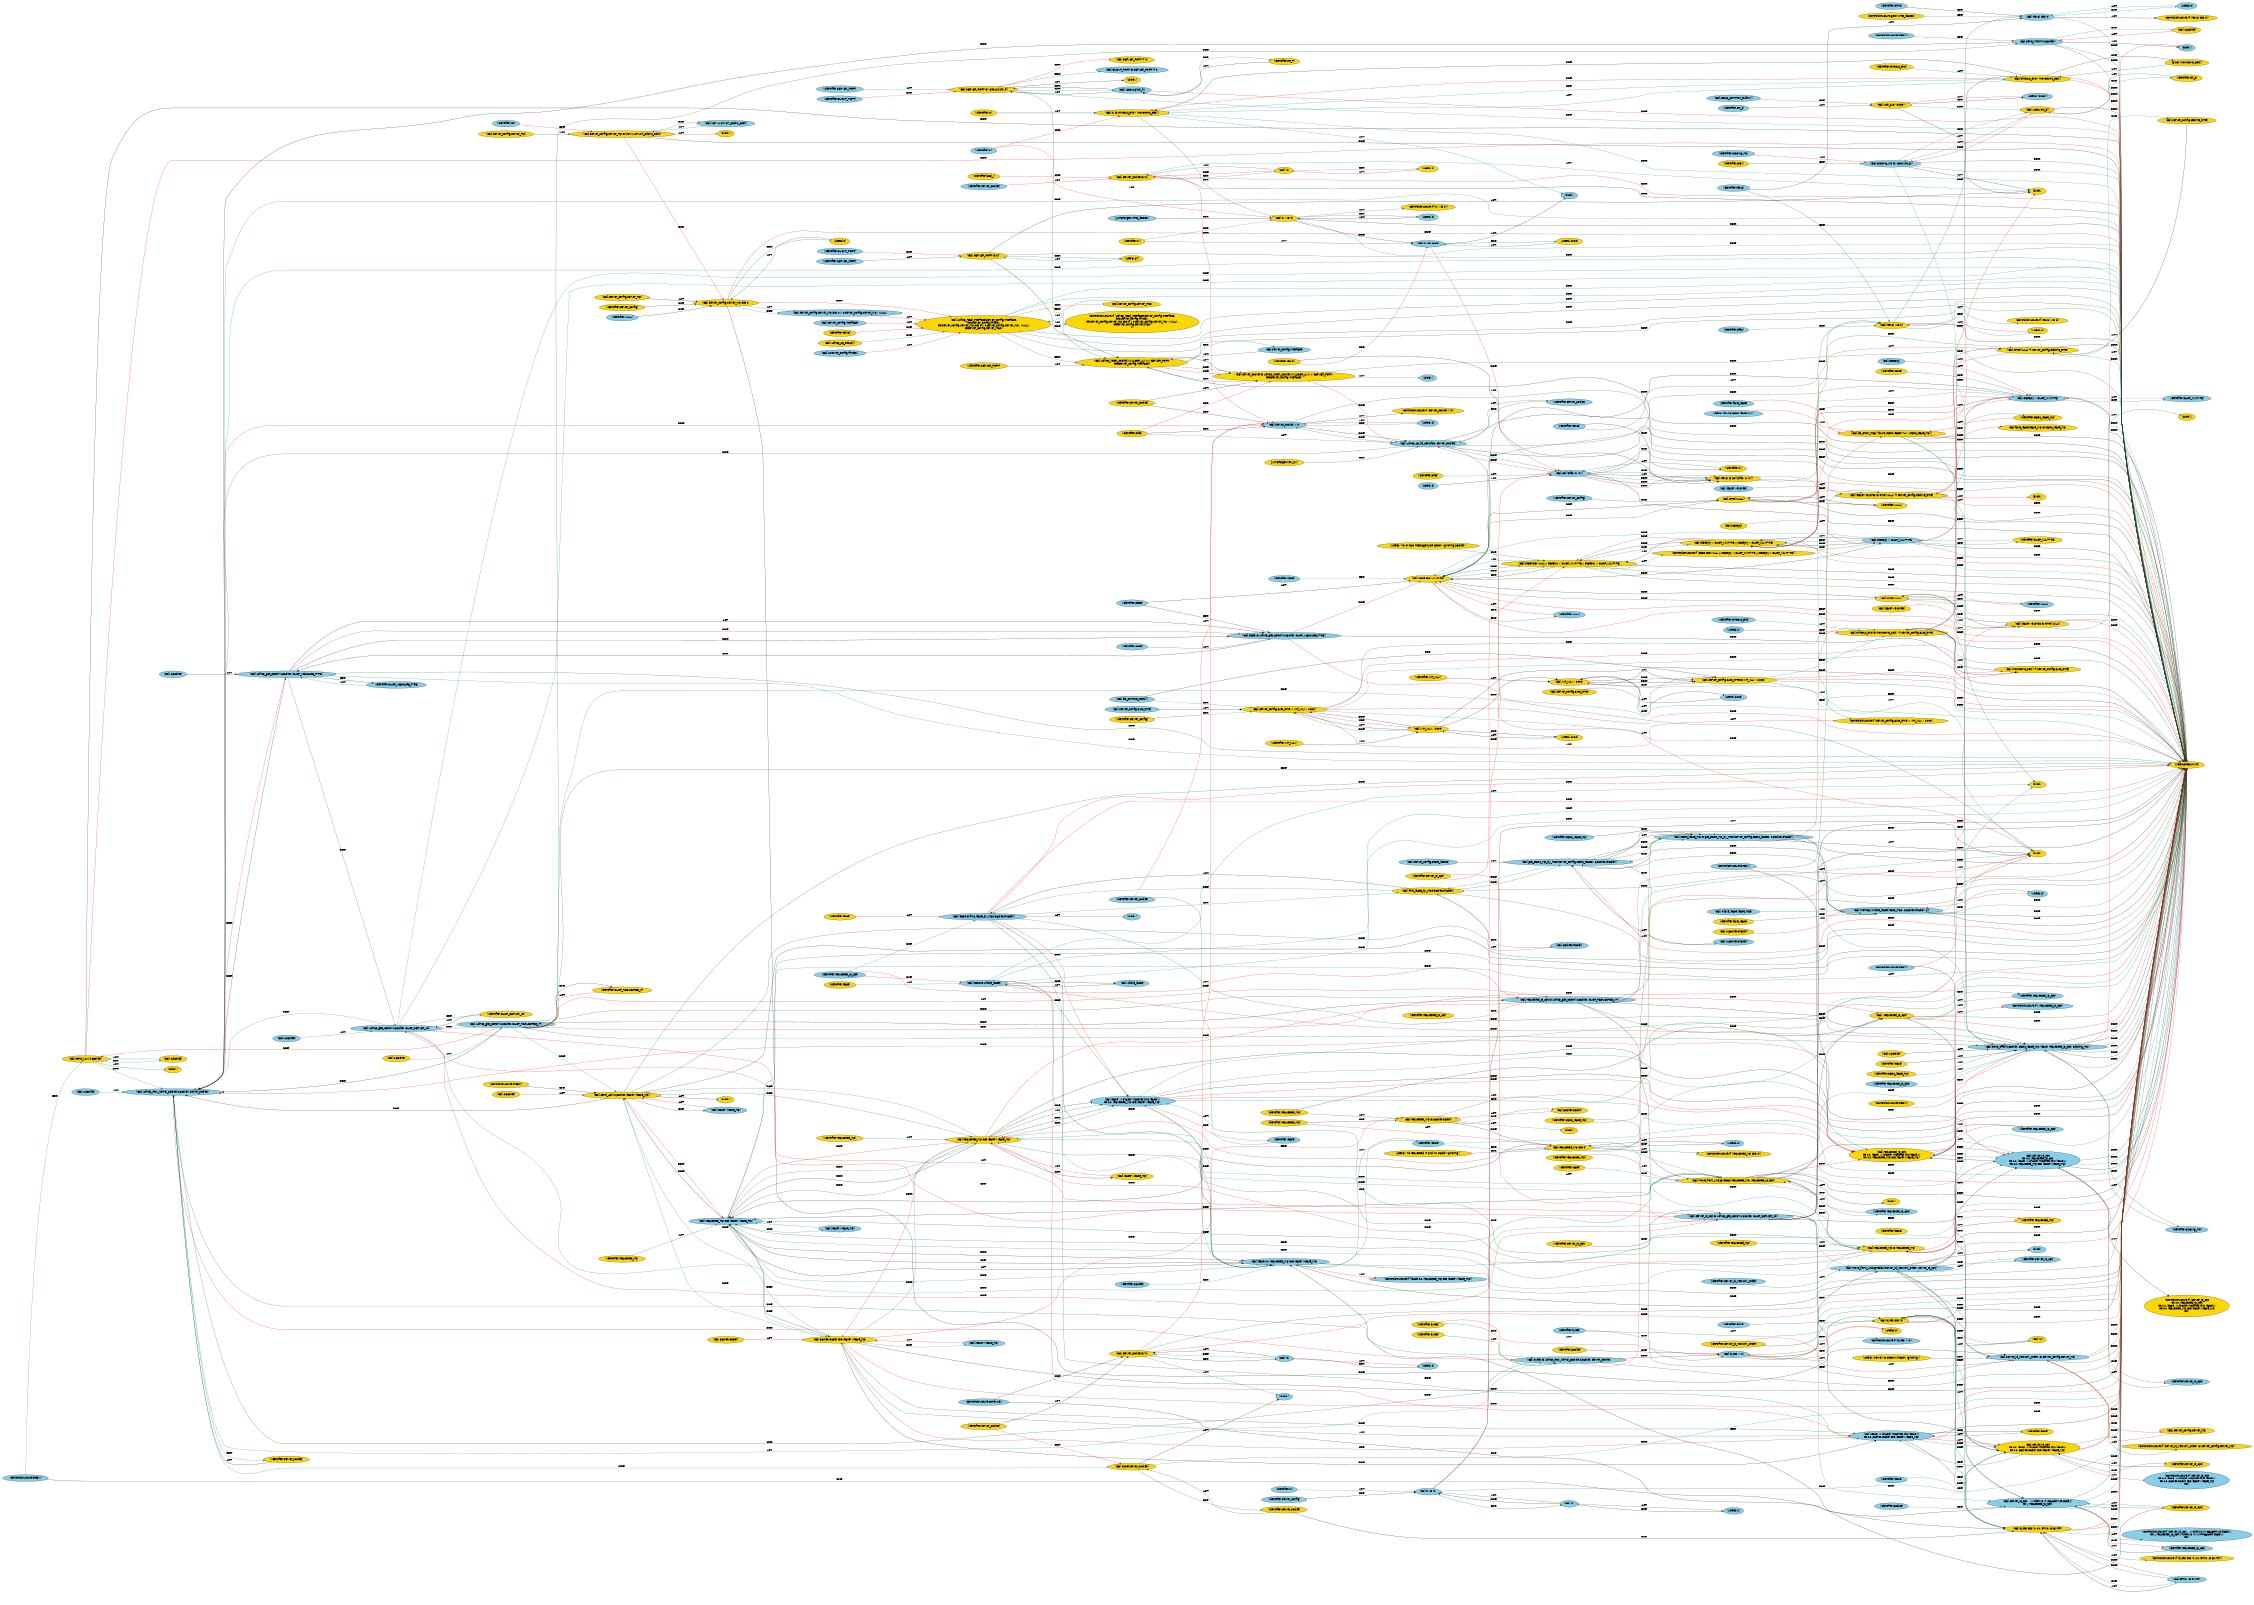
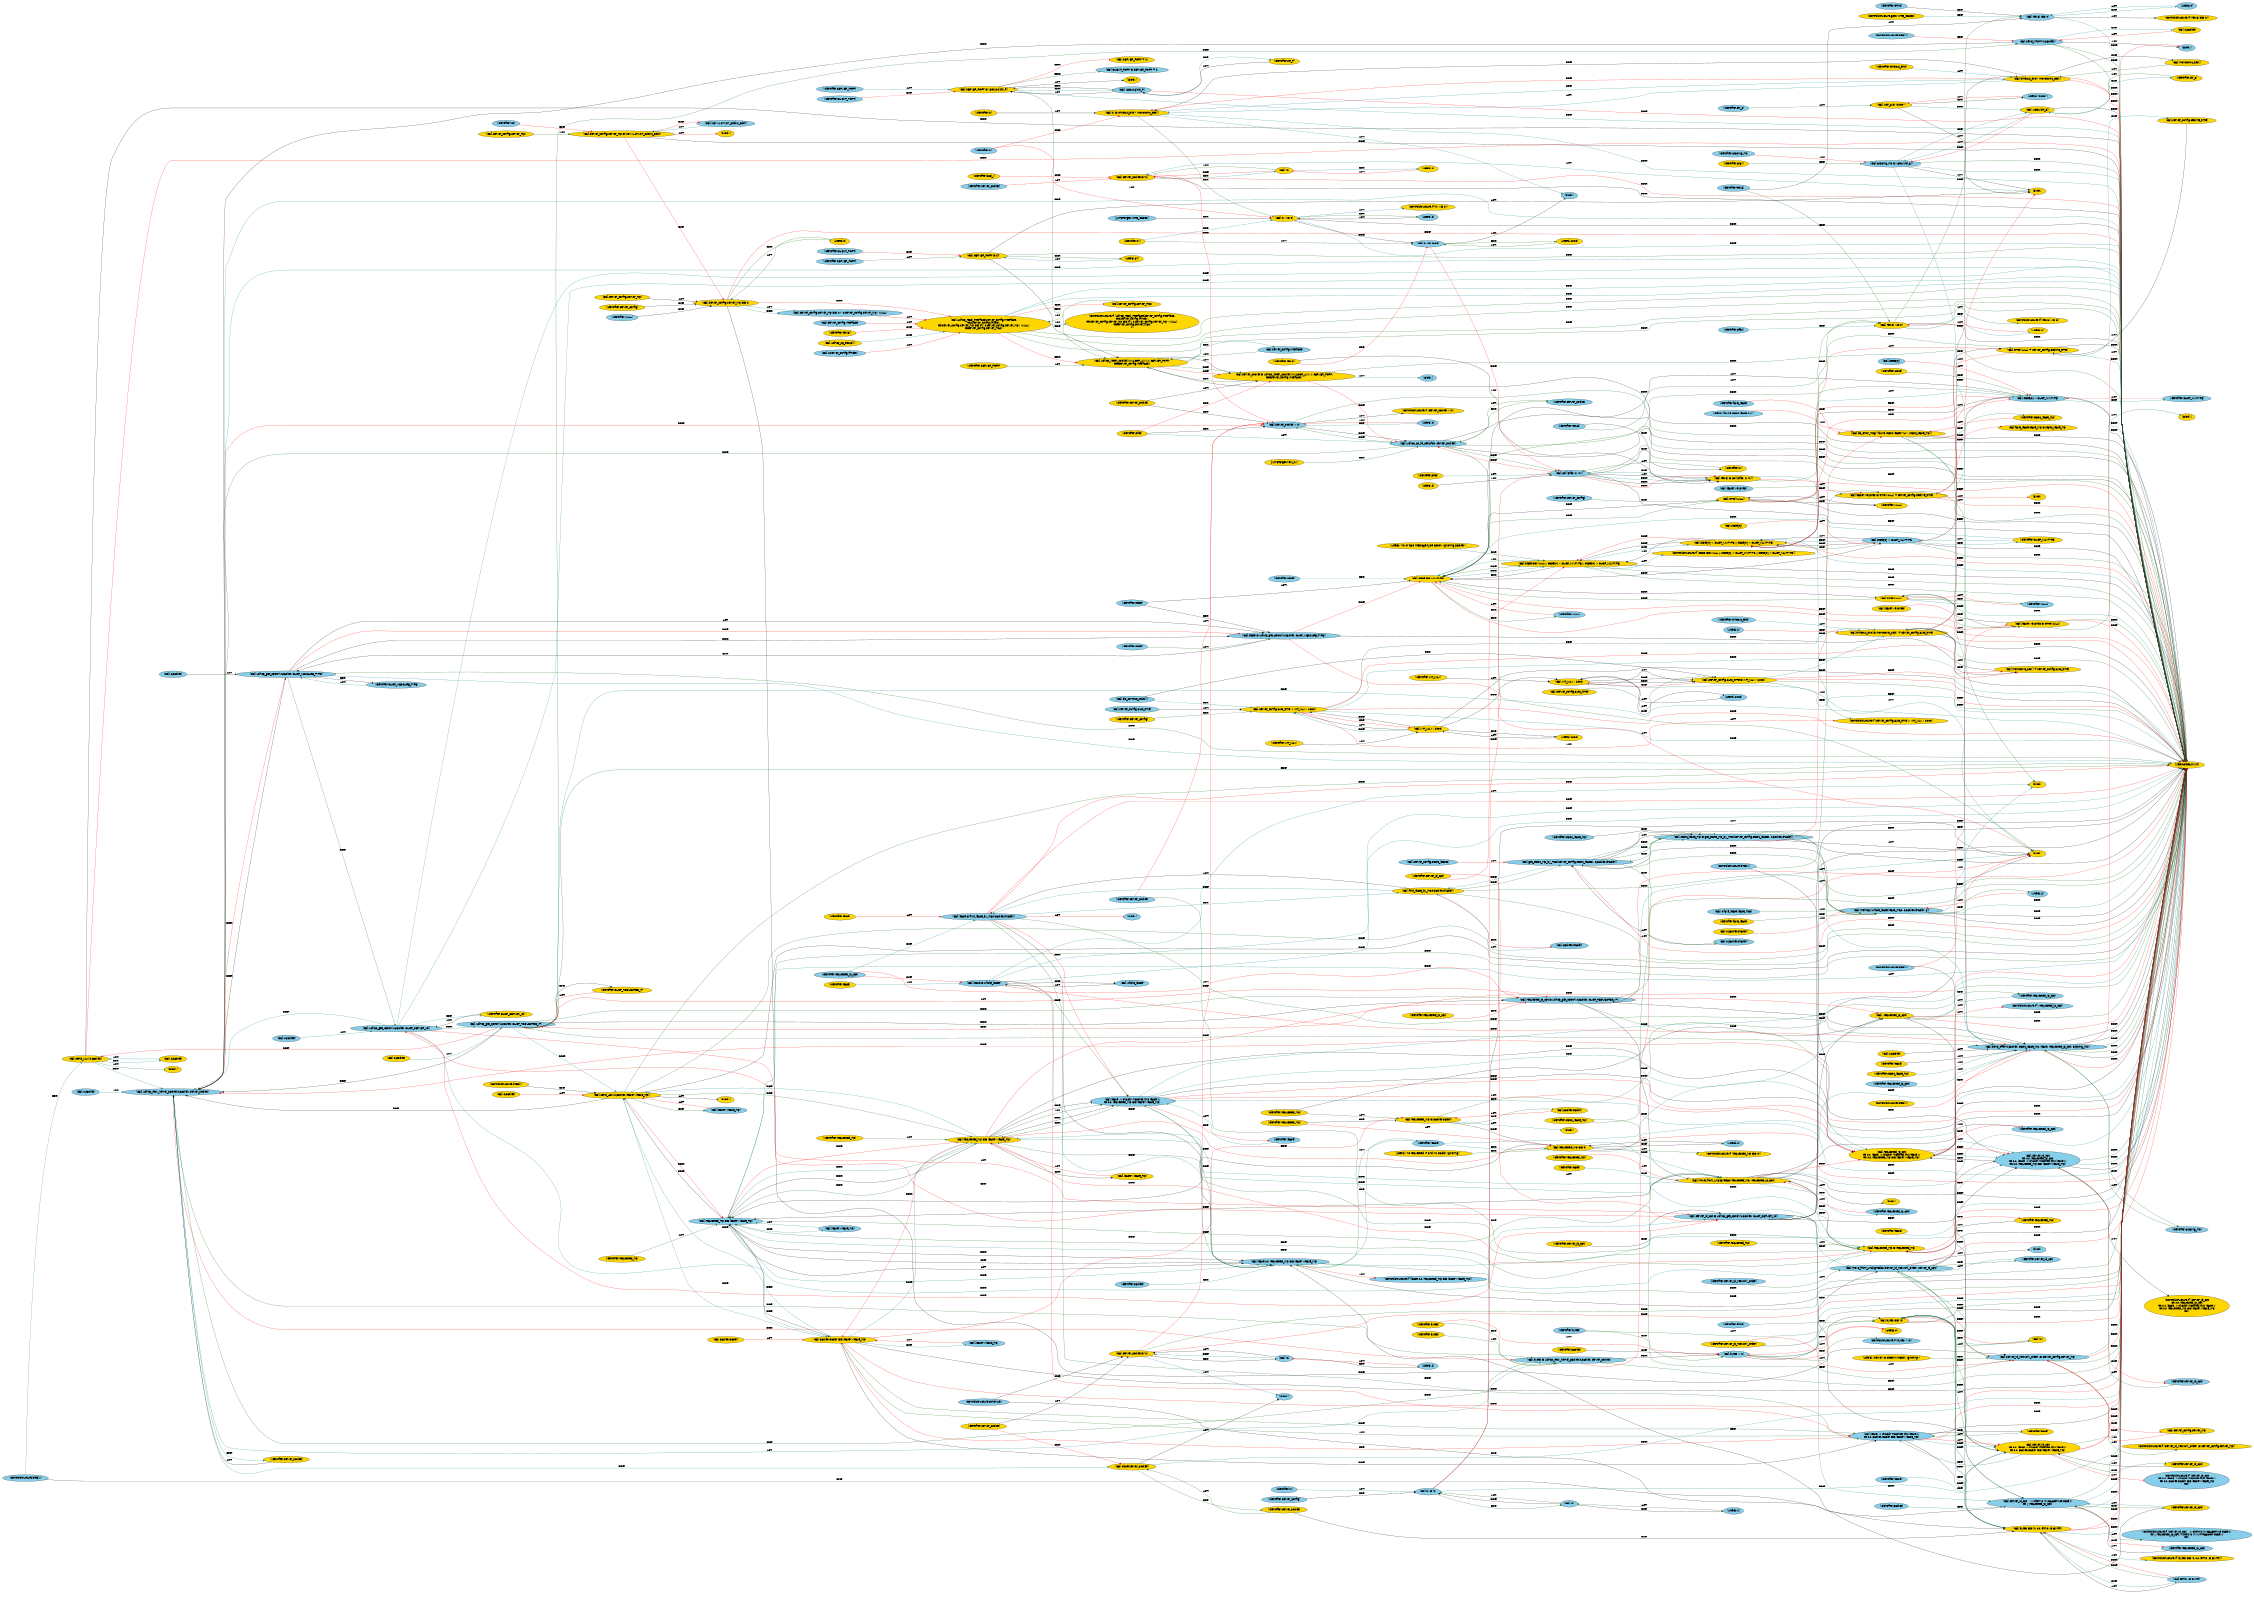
(2187, 63) -> (2187, 63)
(1734, 98) -> none
(1734, 374) -> (1734, 374)
(1428, 486) -> (1428, 486)
(1649, 534) -> (1724, 518)
